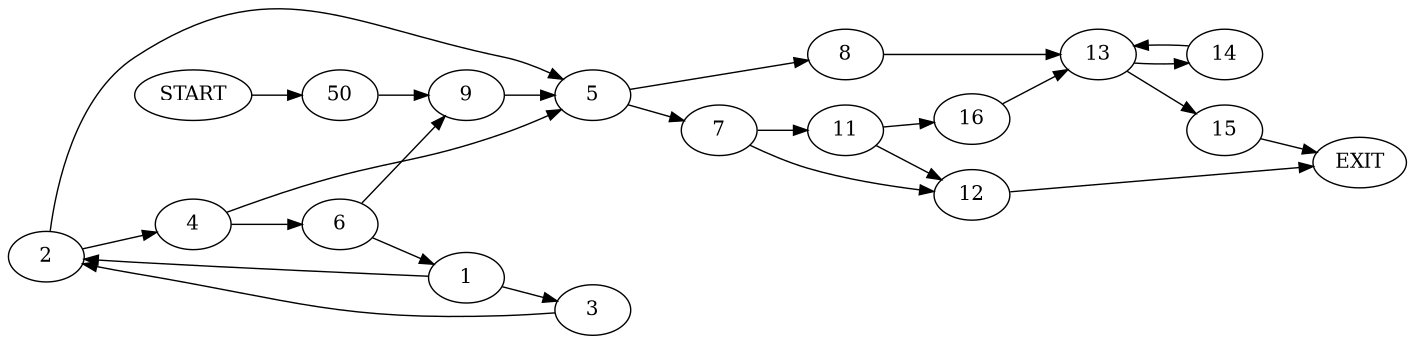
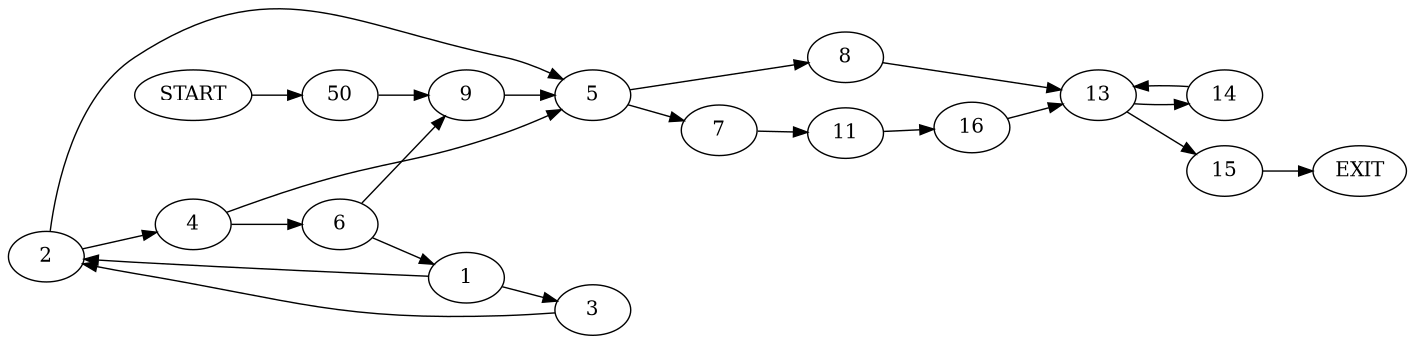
(972, 195) -> none
